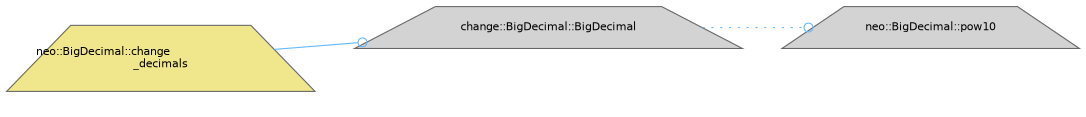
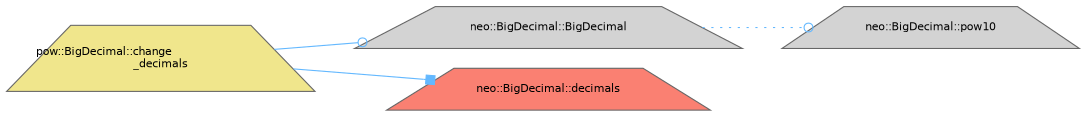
(548, 28) -> (548, 28)
(161, 58) -> (161, 58)
none -> (548, 89)
